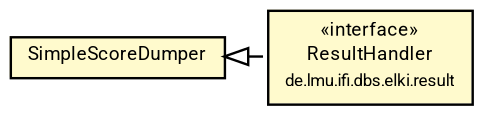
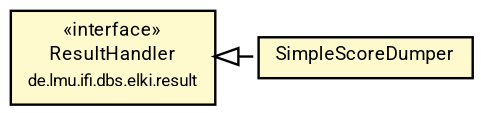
(257, 57) -> (248, 57)
